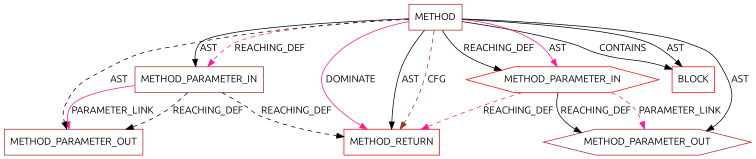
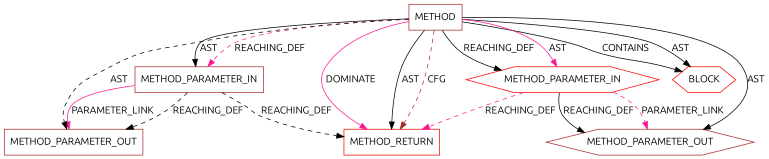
(693, 80) -> (704, 80)
